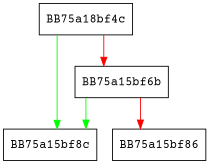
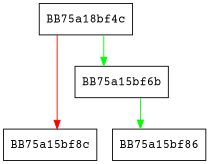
(104, 46) -> (104, 46)
(57, 78) -> (57, 78)
(86, 109) -> none
(140, 109) -> (140, 109)
